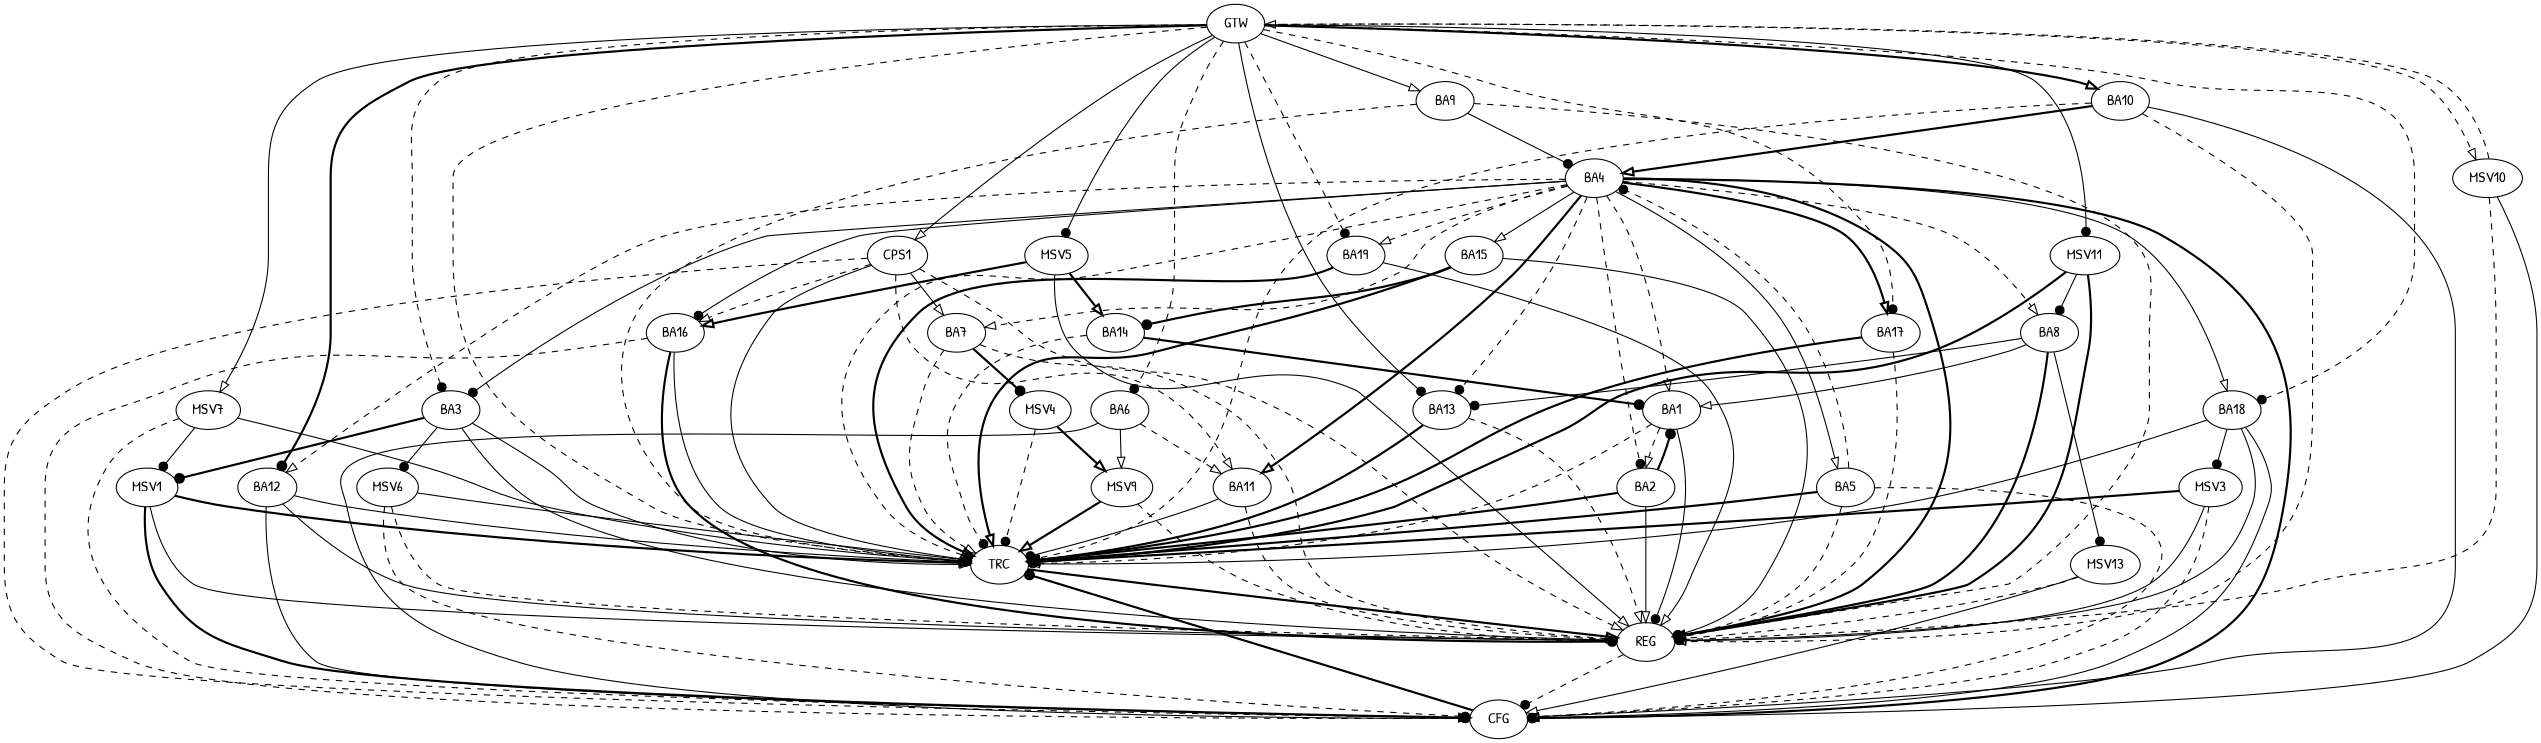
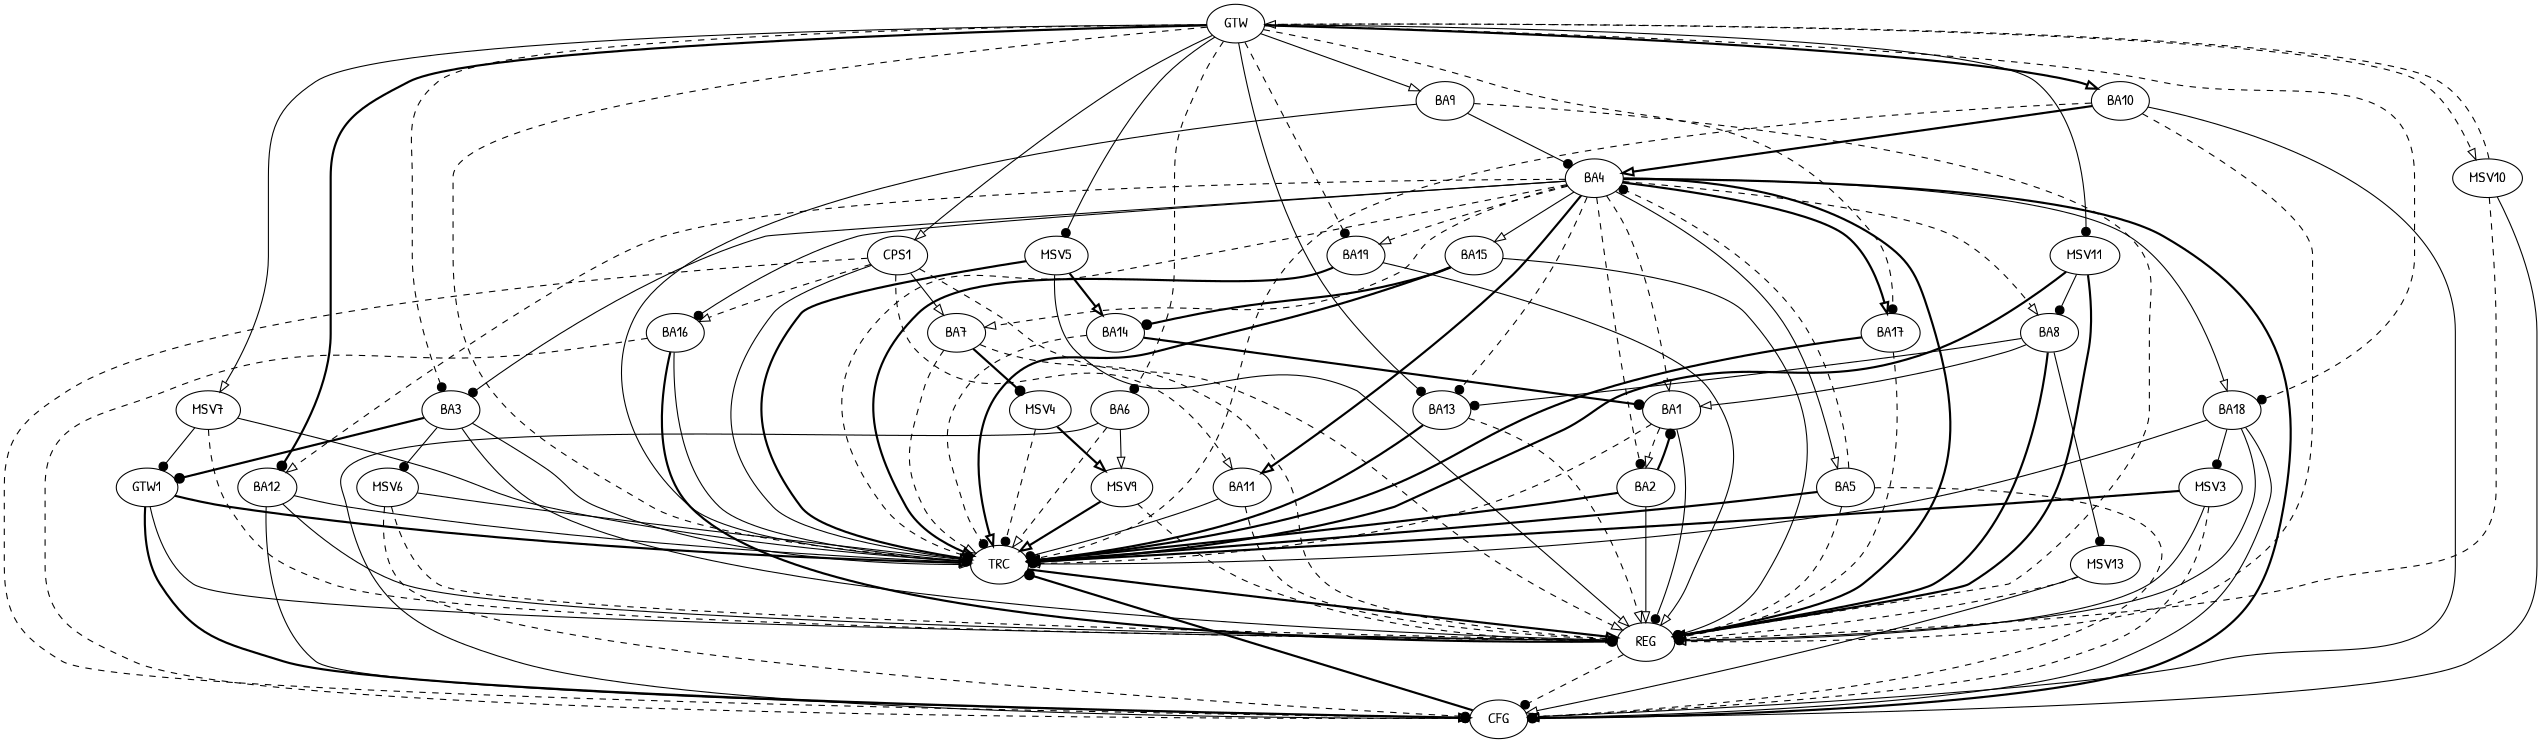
(770, 224) -> (770, 224)
(870, 292) -> (766, 379)
(1176, 446) -> (1063, 483)
(147, 487) -> (147, 487)
(380, 683) -> (490, 606)
